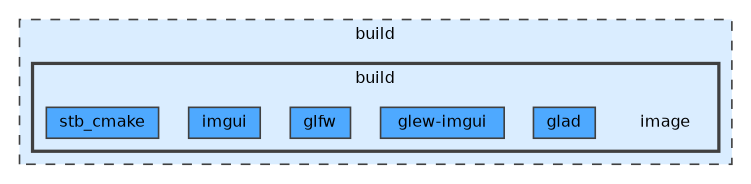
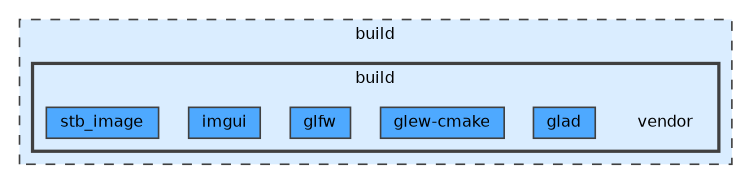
(102, 123) -> (102, 123)
(442, 123) -> (442, 123)
(665, 123) -> (665, 123)
